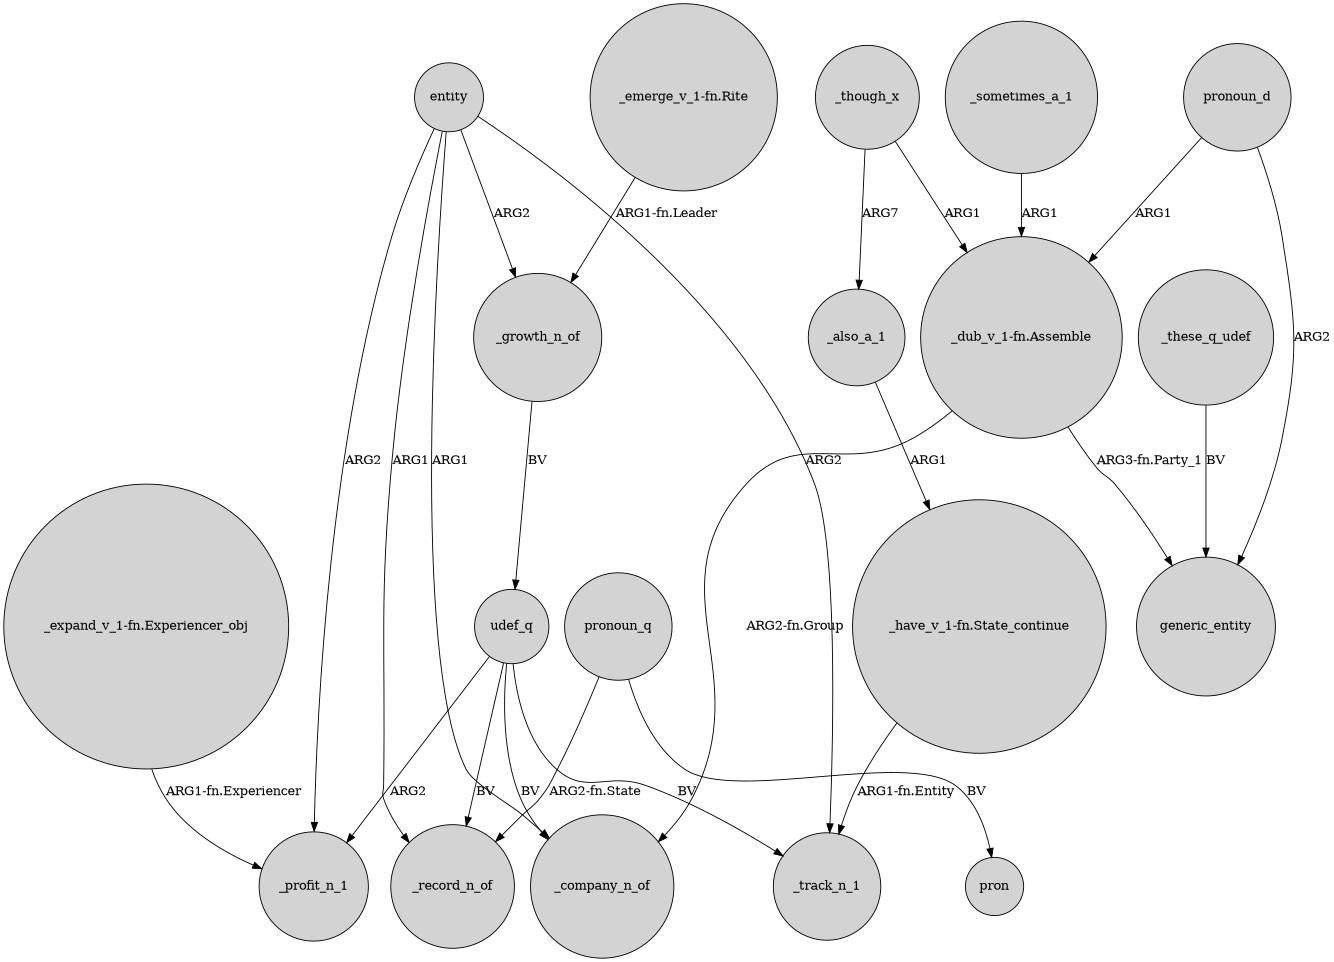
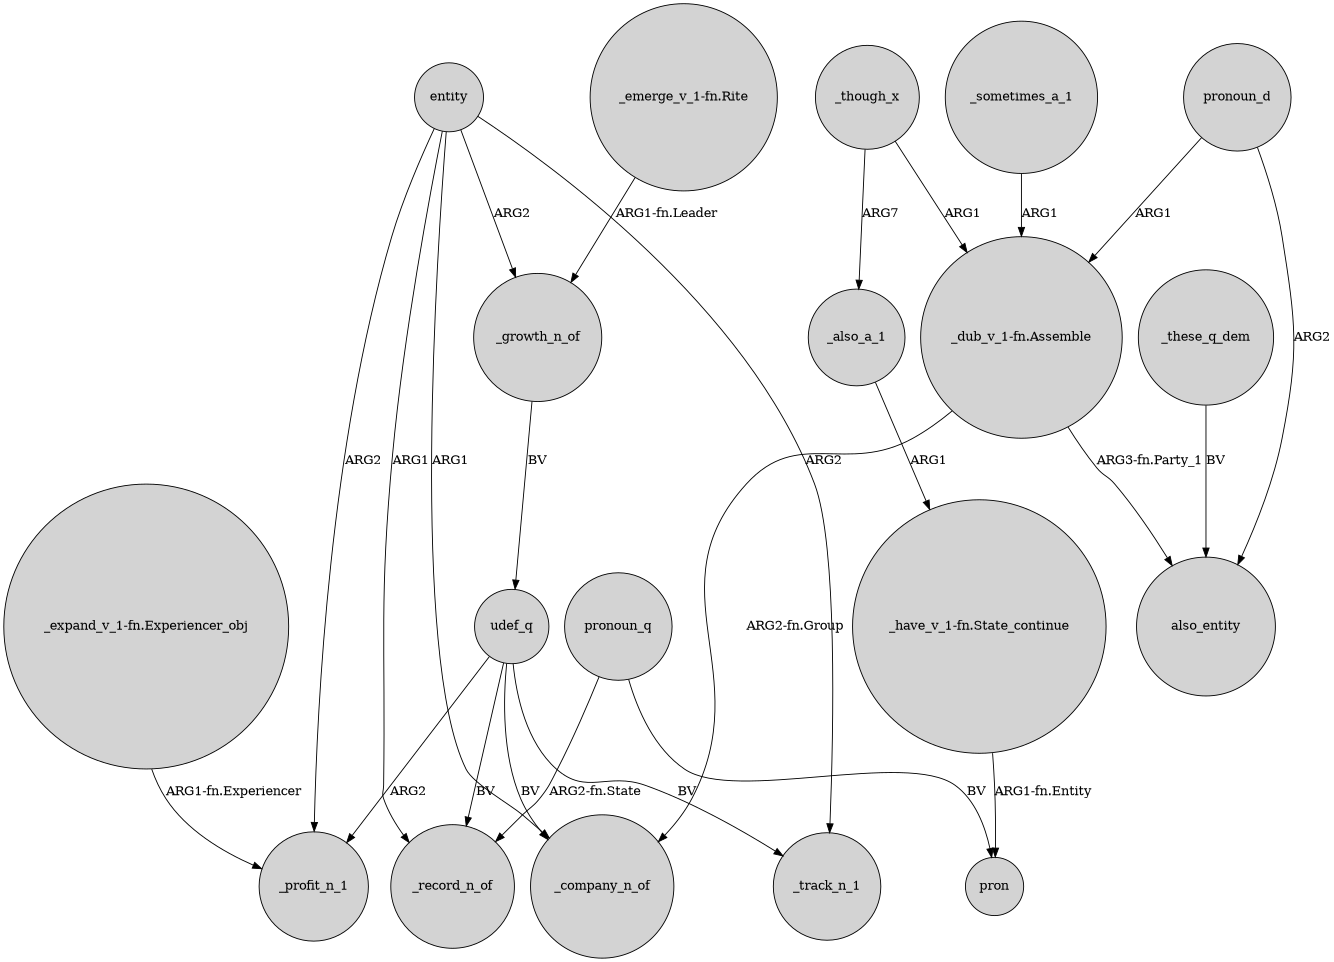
(1206, 337) -> (1206, 337)
(1206, 627) -> (1206, 627)
(868, 767) -> (995, 801)
